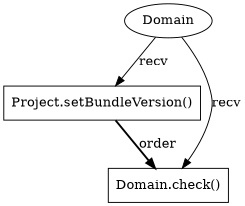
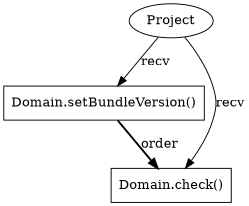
(168, 21) -> (171, 21)
(102, 103) -> (104, 103)
